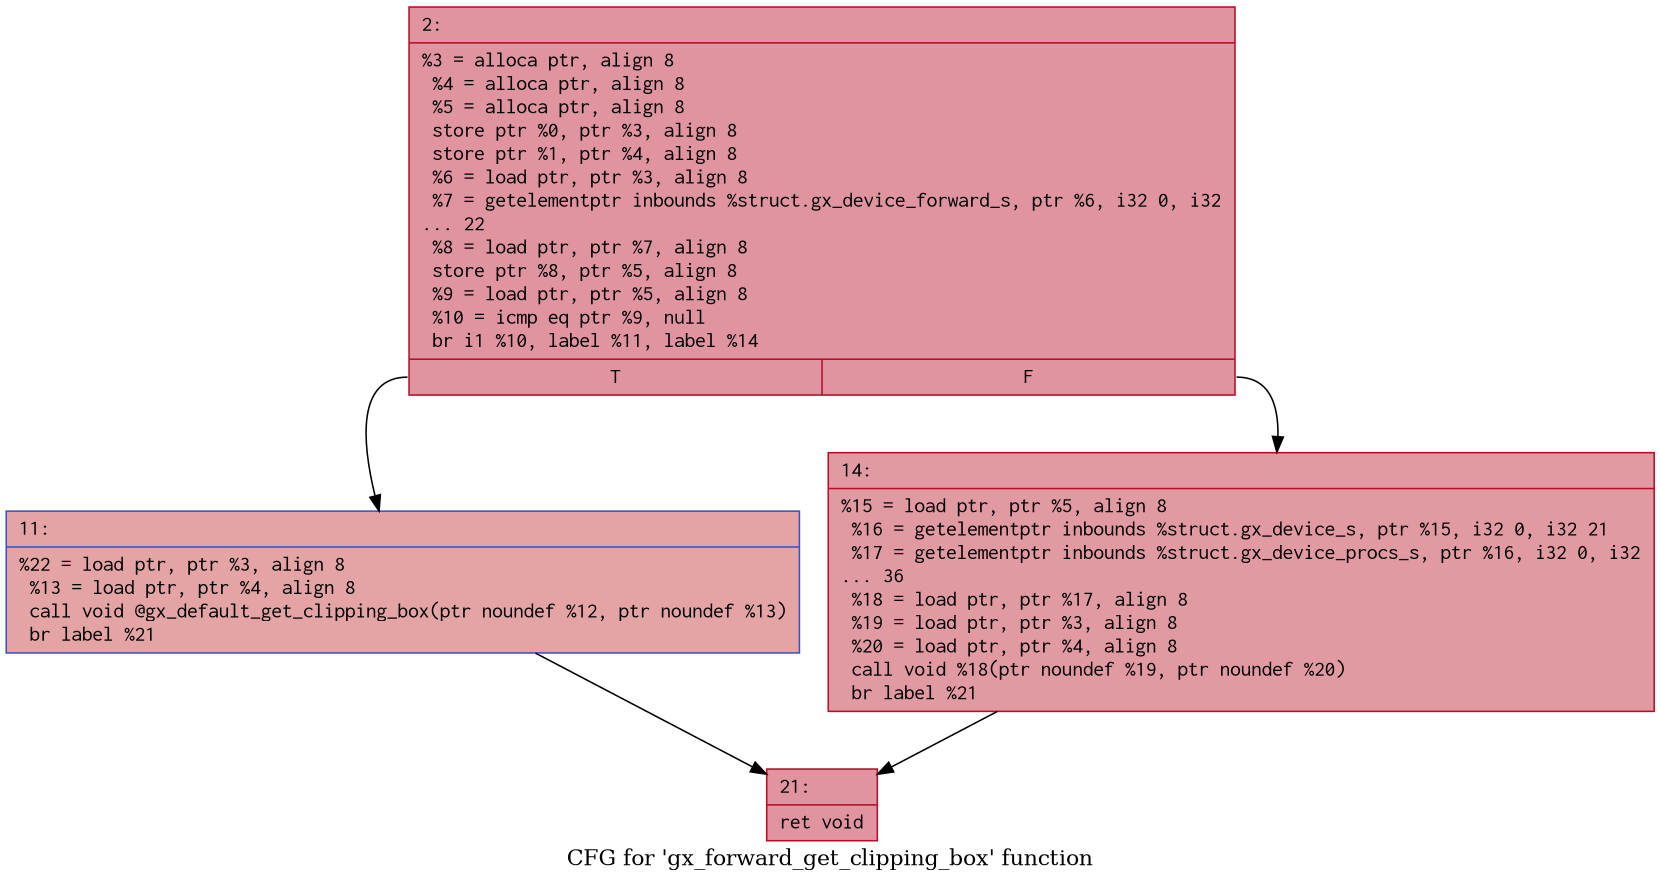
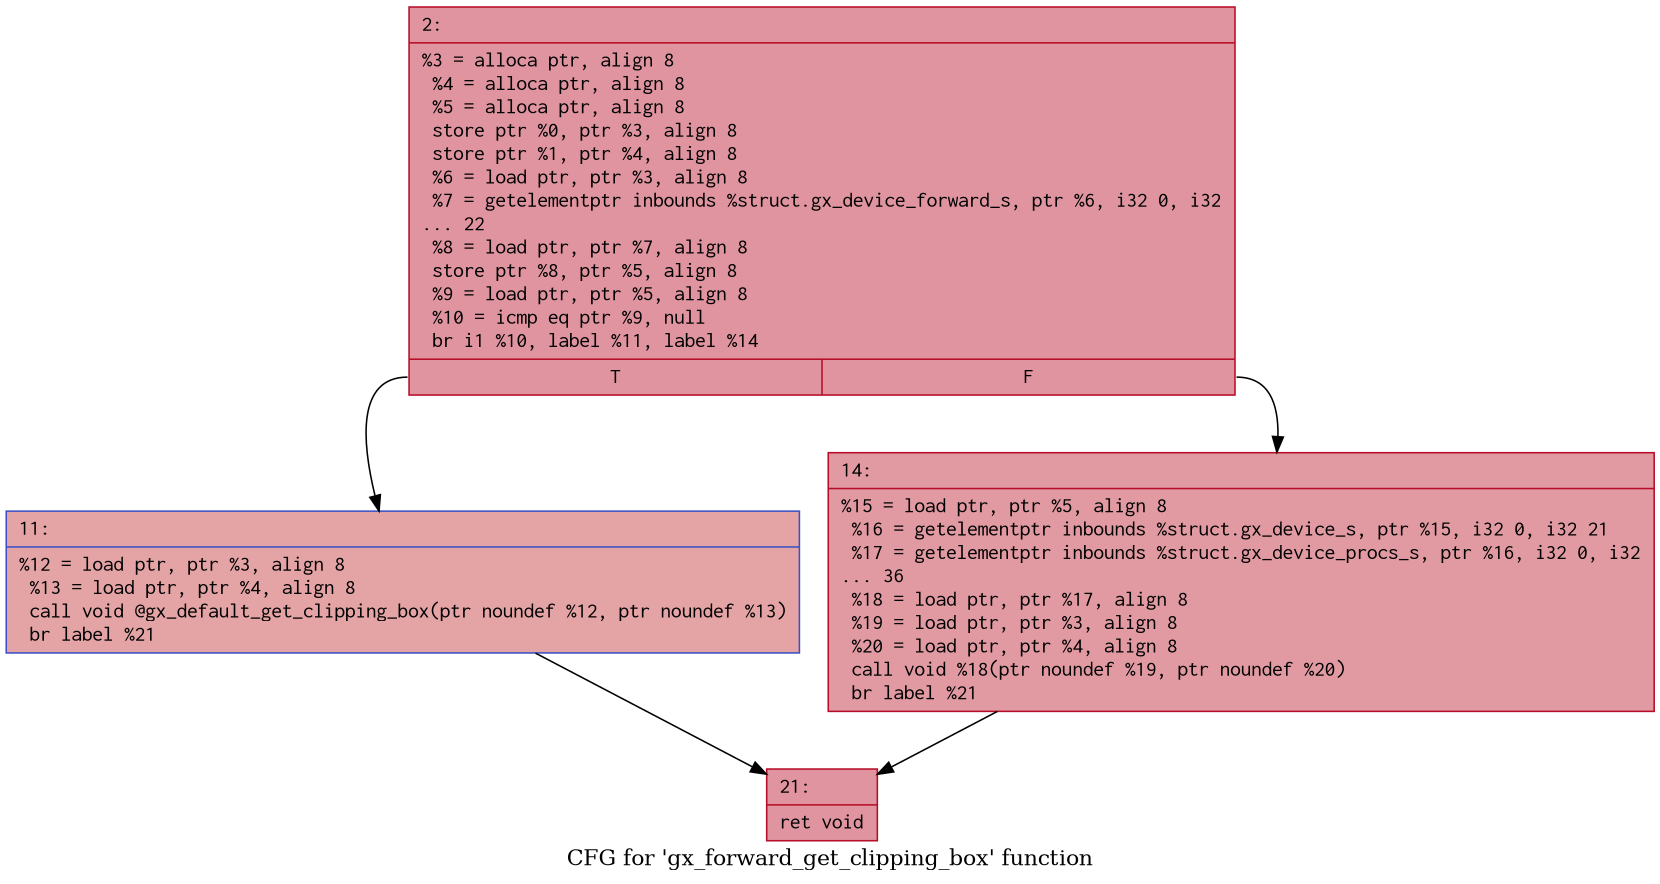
(182, 564) -> (182, 564)
